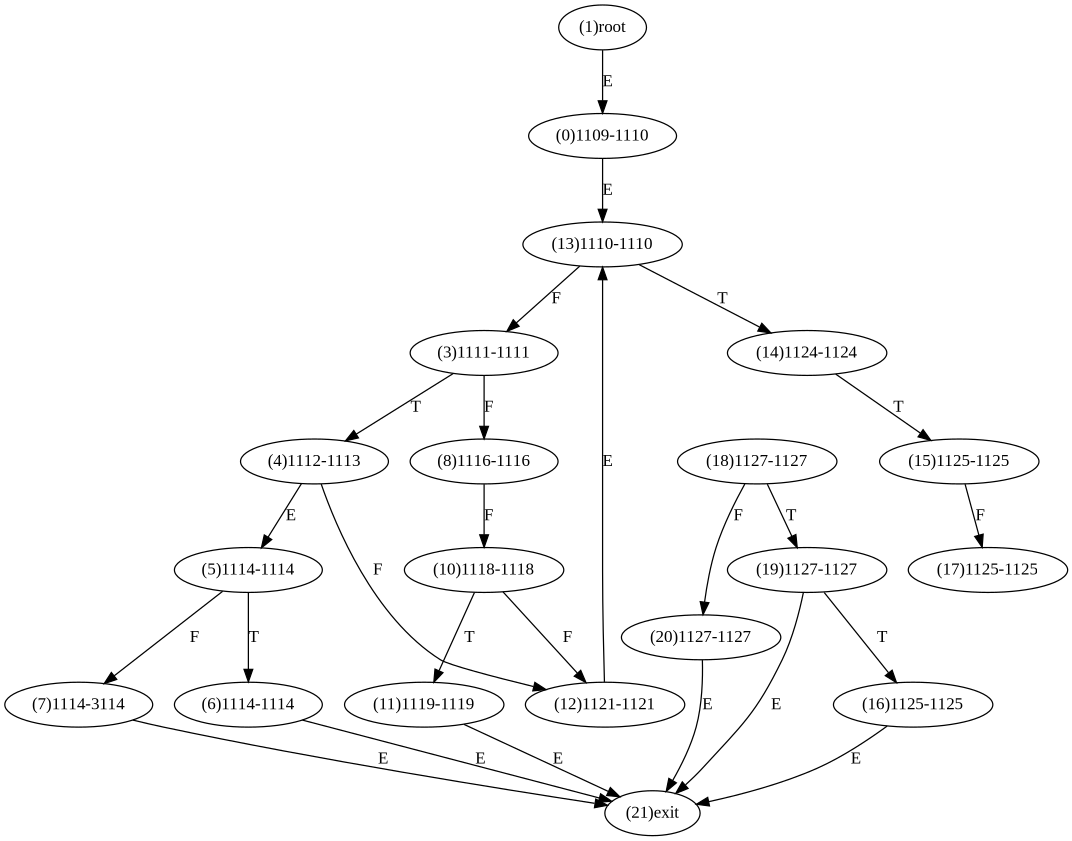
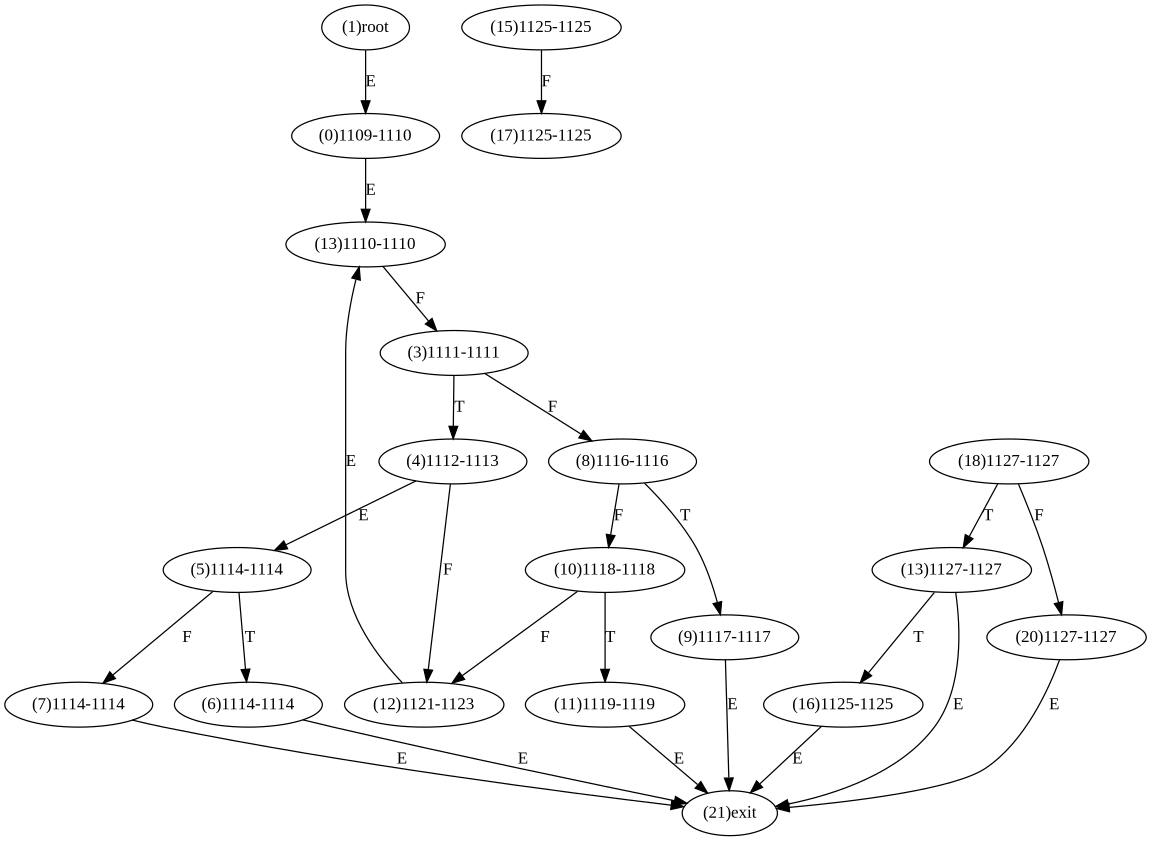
(807, 353) -> none
(807, 570) -> (952, 570)
none -> (725, 637)
(79, 705) -> (79, 705)
(605, 705) -> (424, 705)
